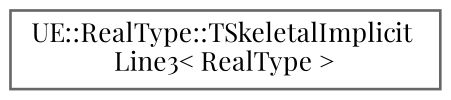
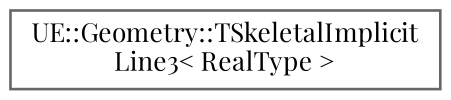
(225, 50) -> (225, 50)
